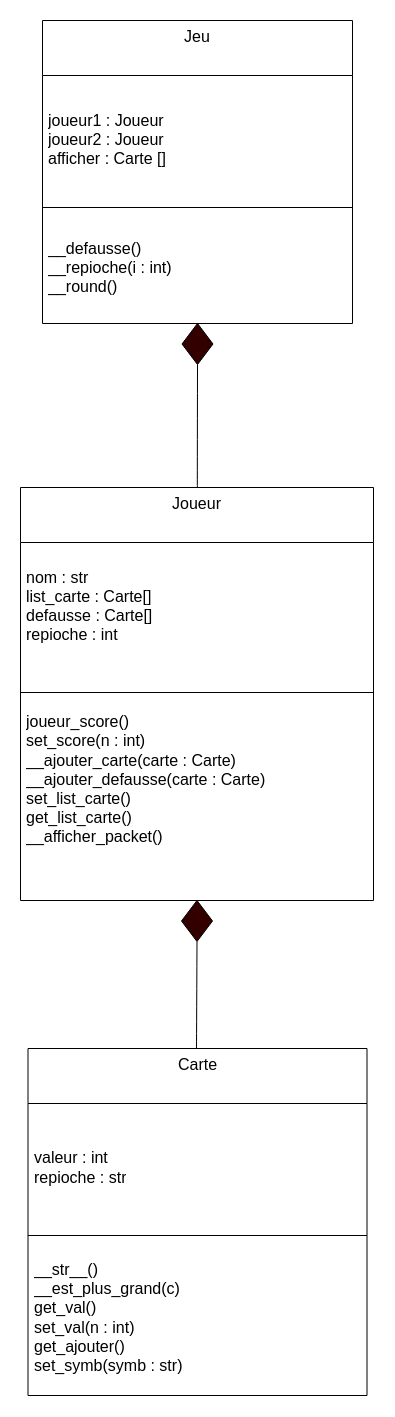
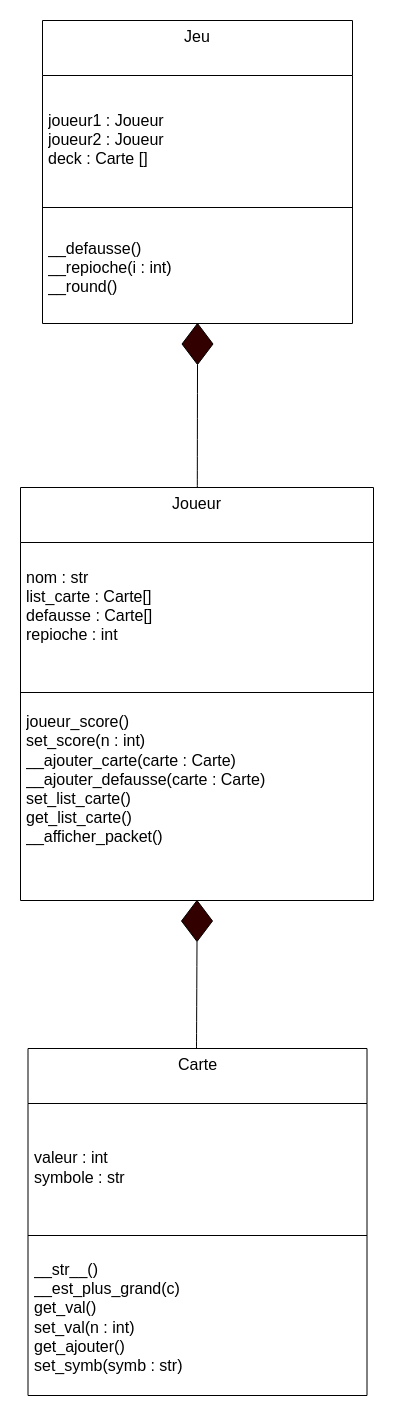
(123, 140) -> (114, 140)
(89, 1168) -> (84, 1168)
